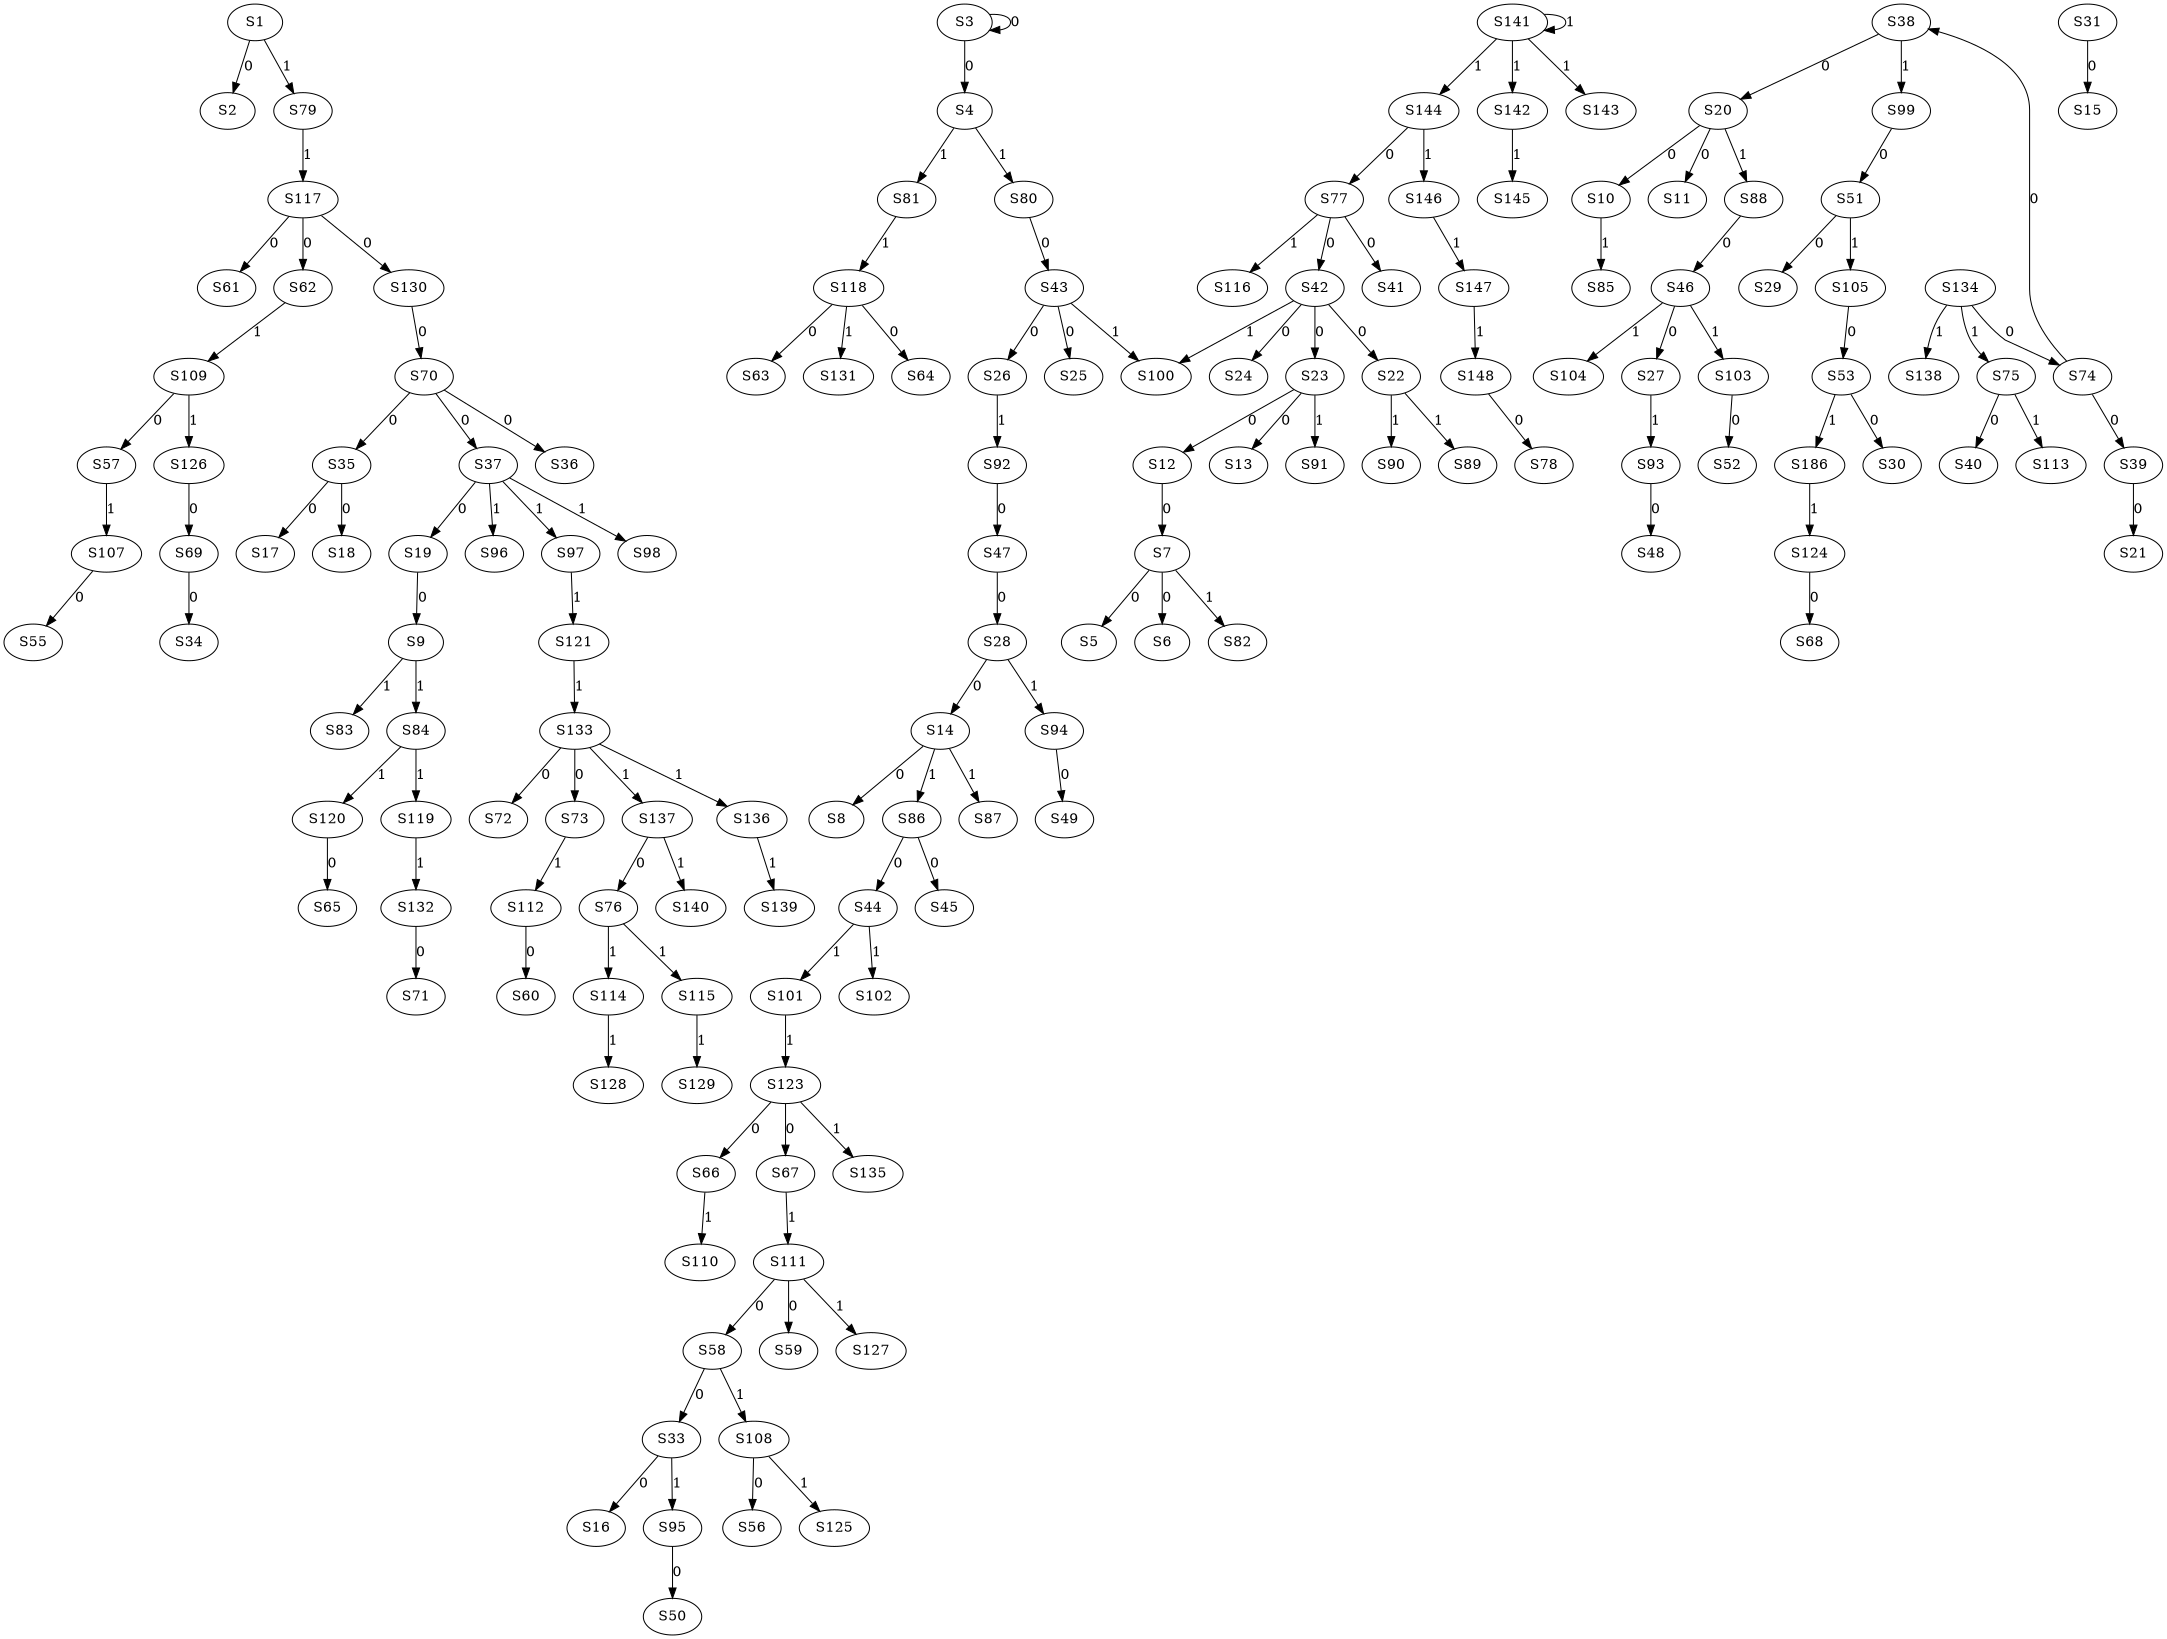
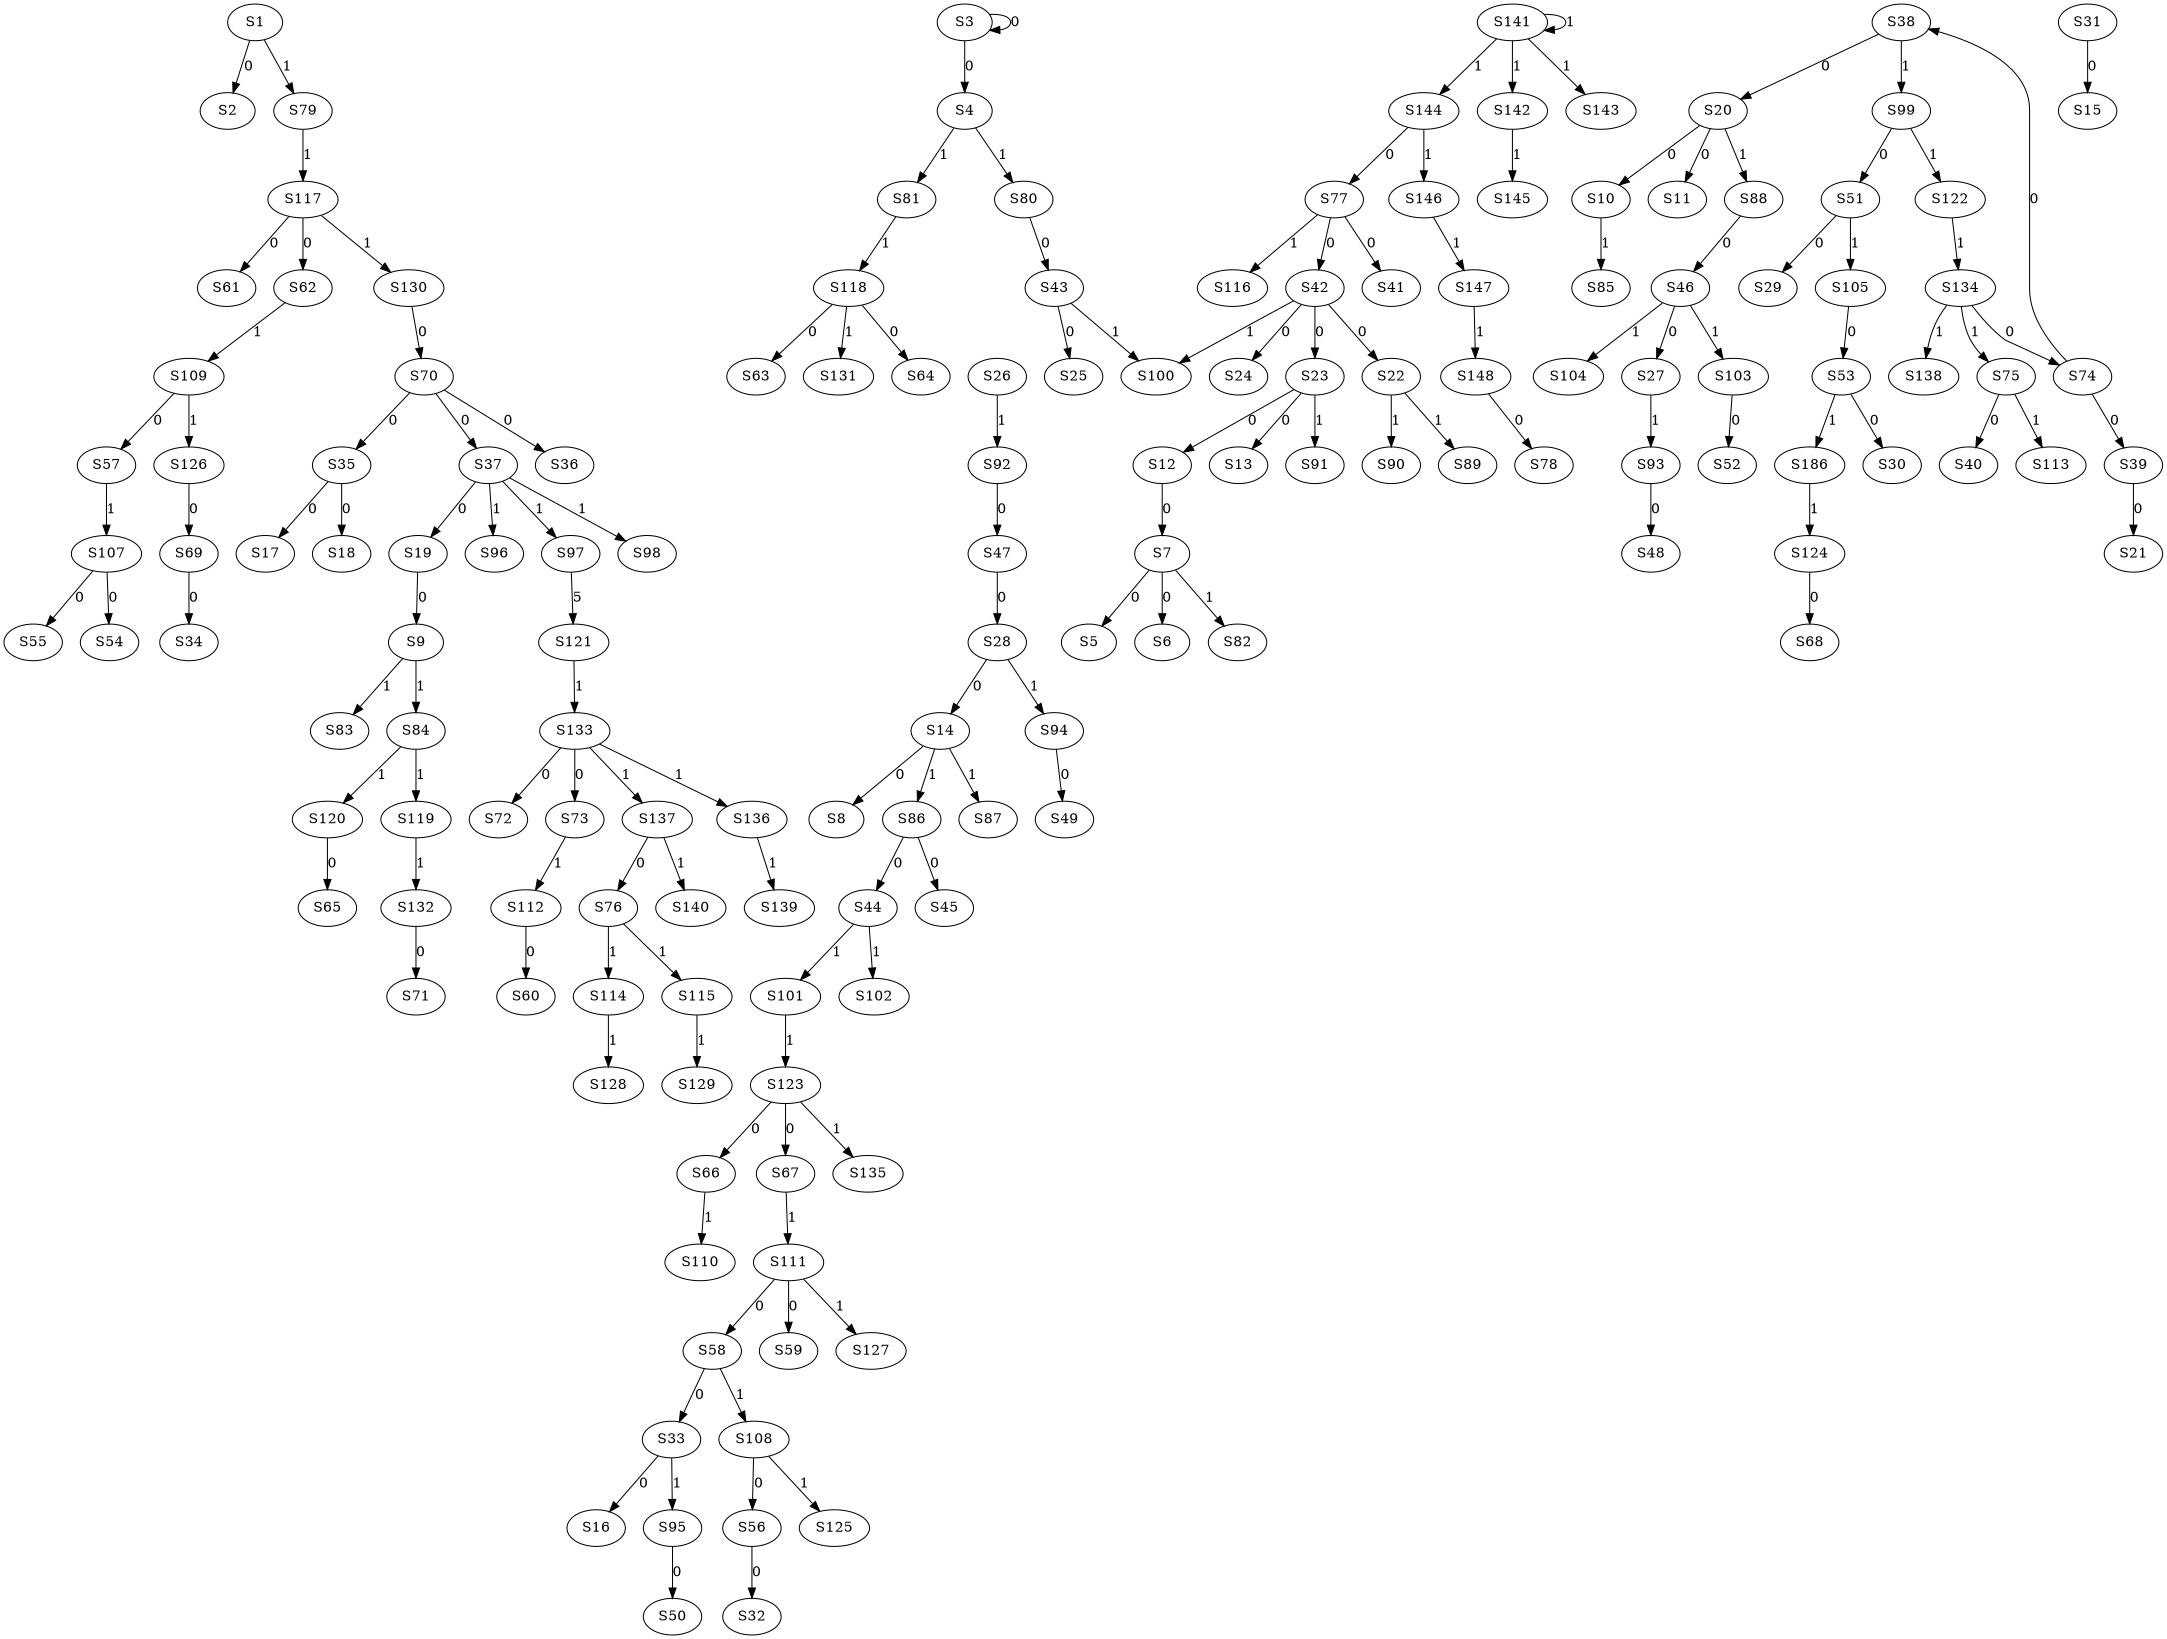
none -> (1950, 200)
(368, 244) -> (368, 244)
(1029, 328) -> none
(578, 598) -> (578, 598)
none -> (110, 642)
none -> (752, 1617)
